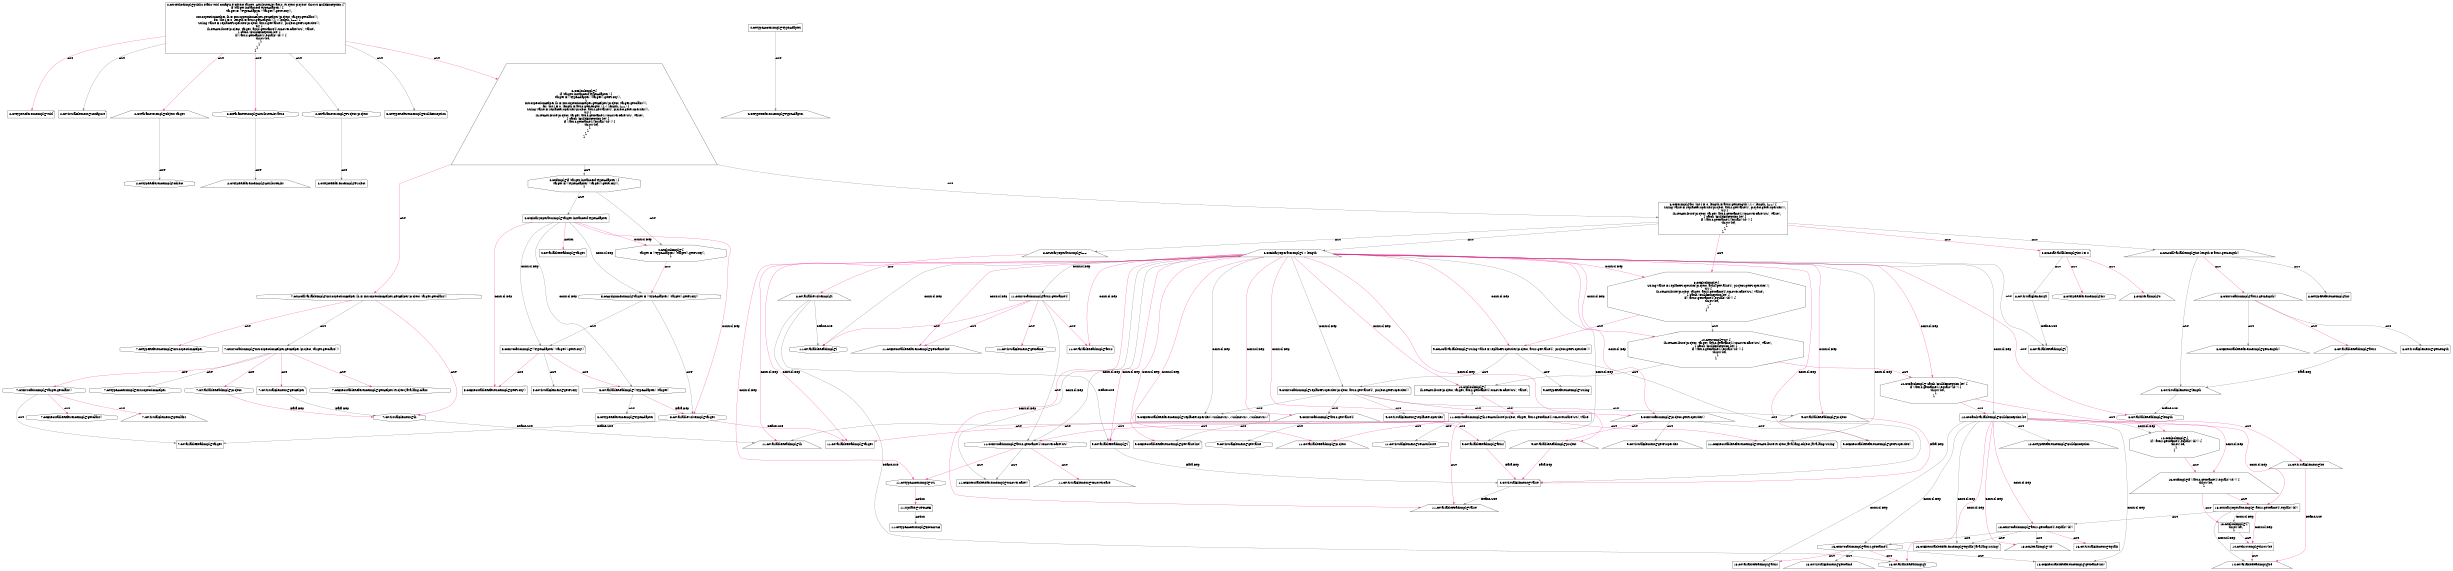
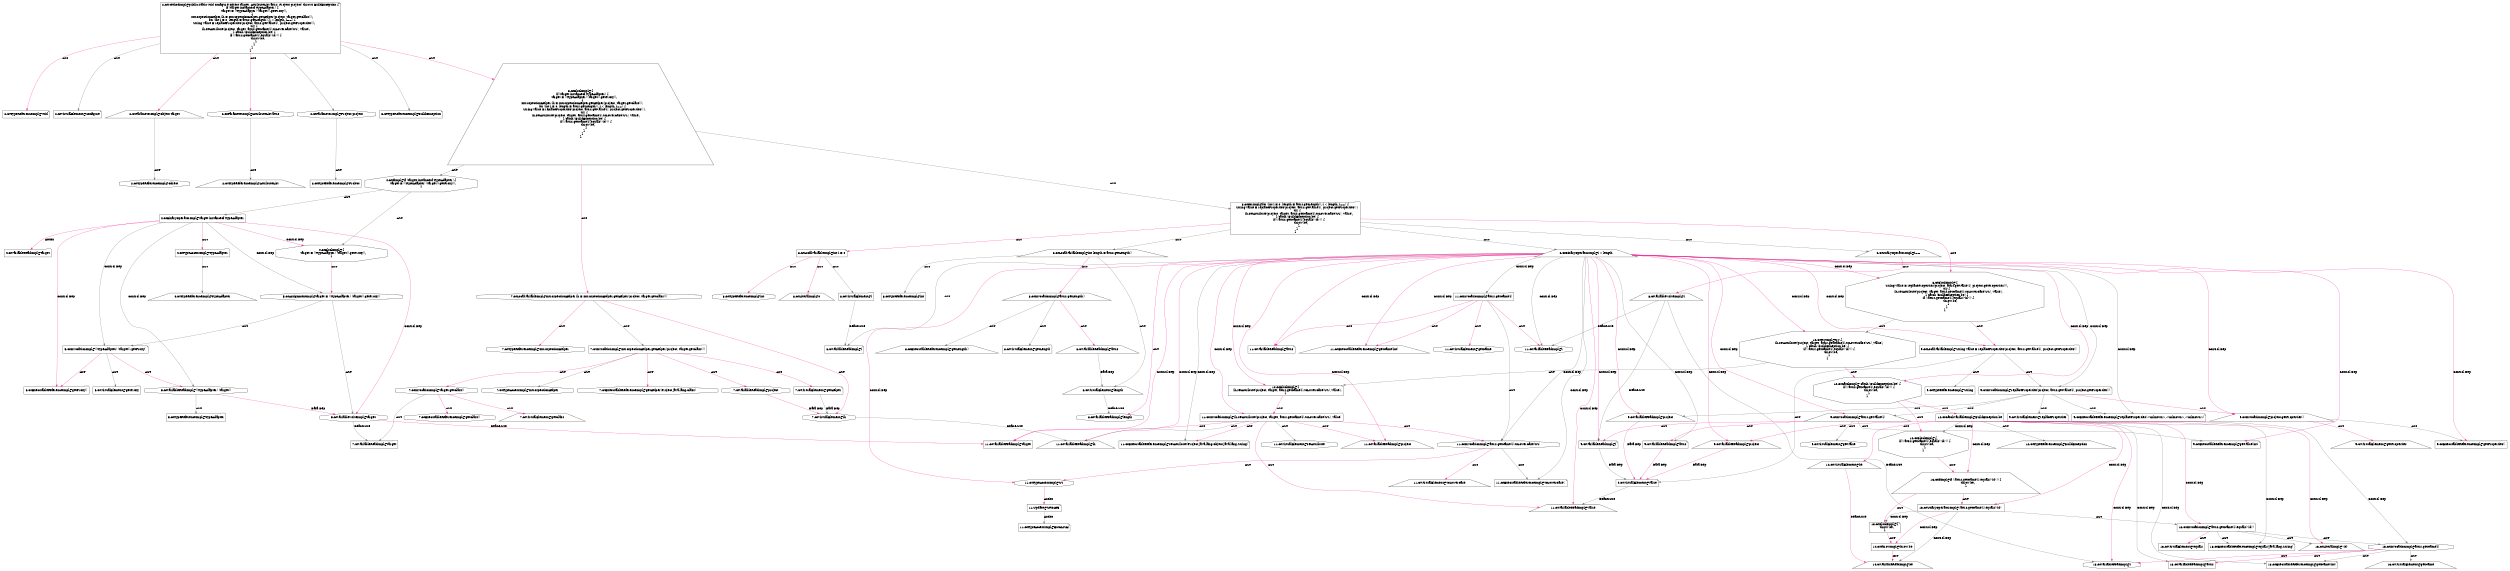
none -> (202, 235)
(1910, 266) -> none
(1663, 431) -> (2341, 428)
